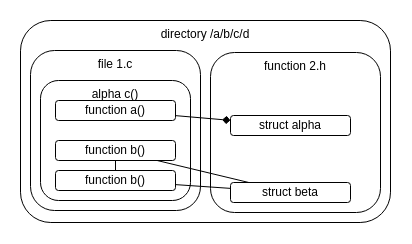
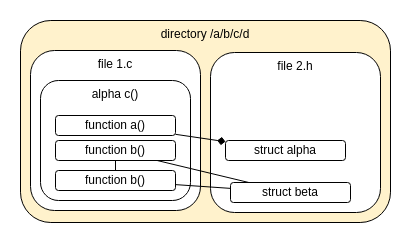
(296, 67) -> (296, 67)
(116, 111) -> (116, 126)
(206, 122) -> (206, 122)
(291, 126) -> (286, 151)
